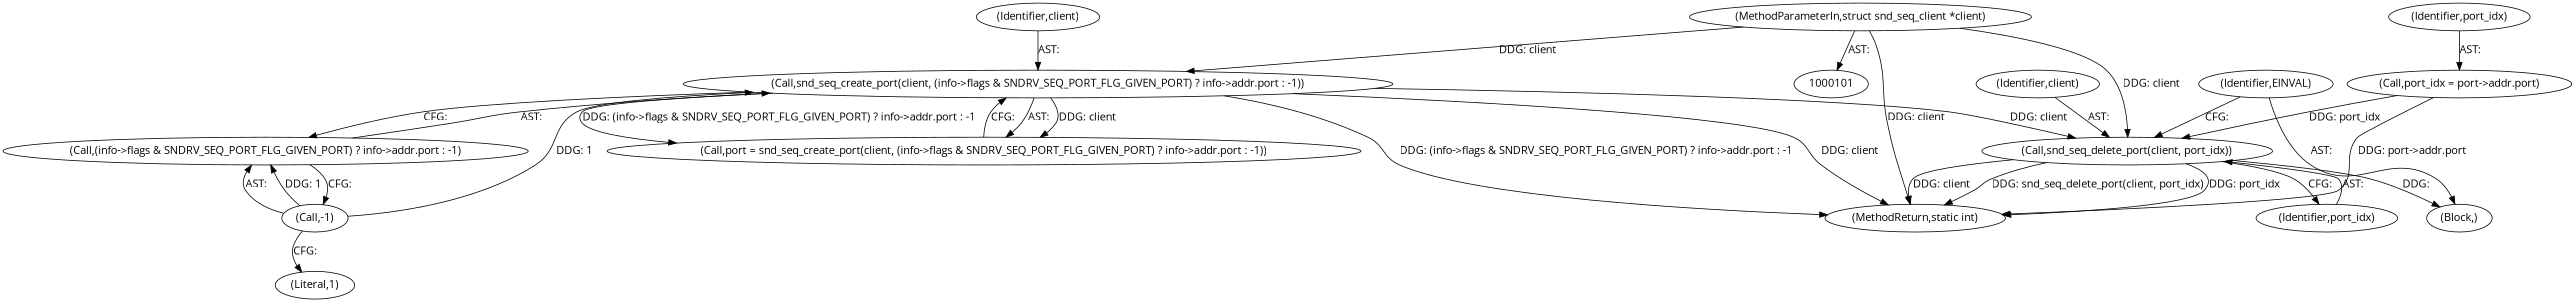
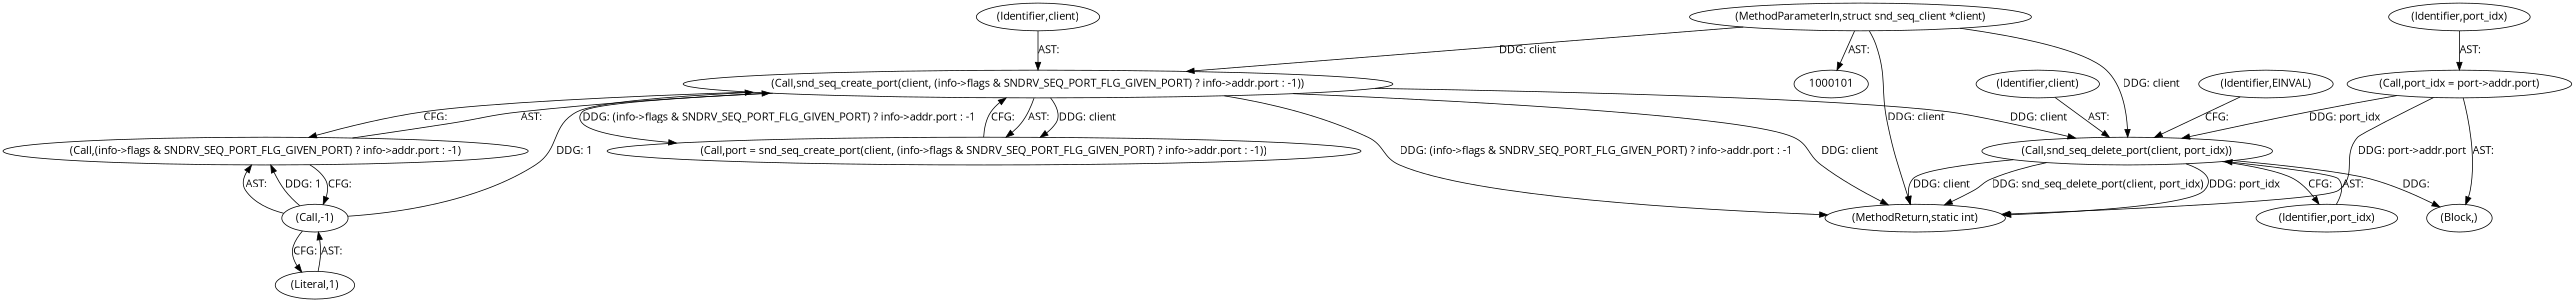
(2369, 173) -> (2472, 147)
none -> (320, 256)
